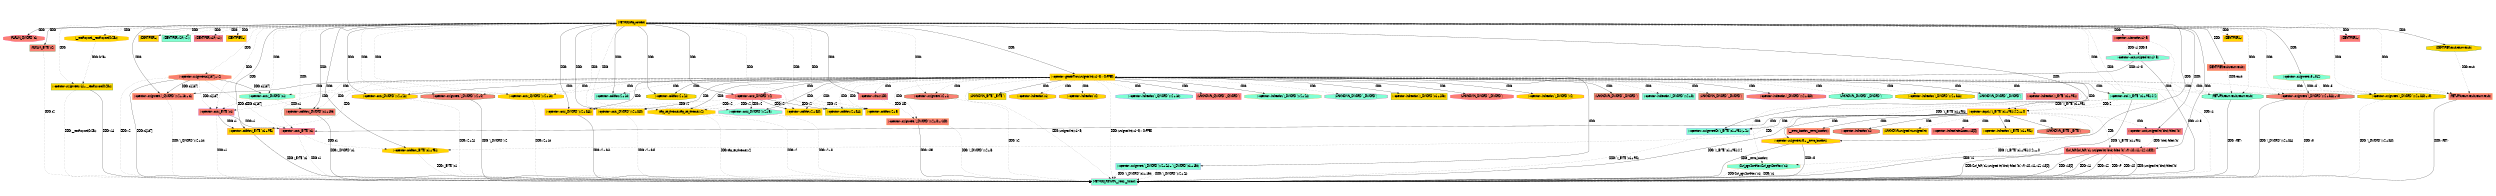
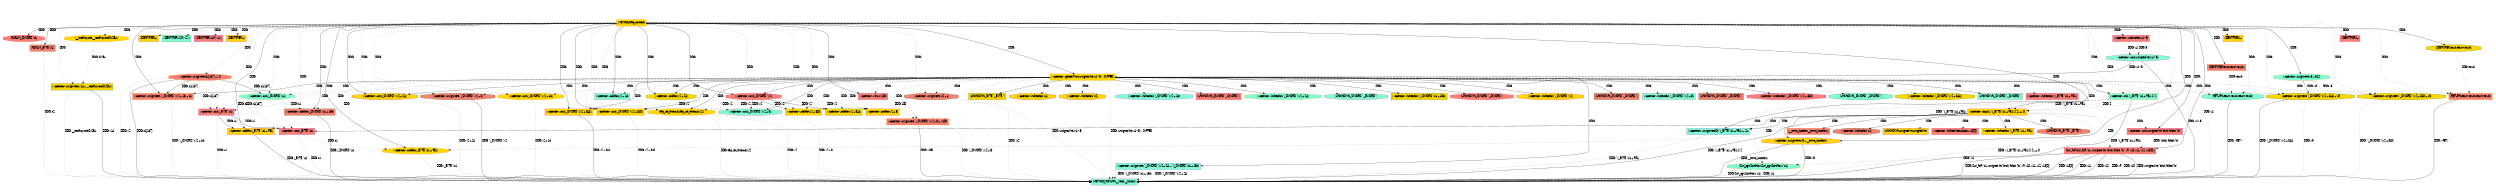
(2310, 97) -> (2310, 97)
